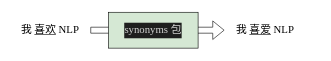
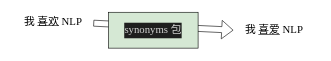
(51, 30) -> (54, 21)
(267, 30) -> (276, 30)
